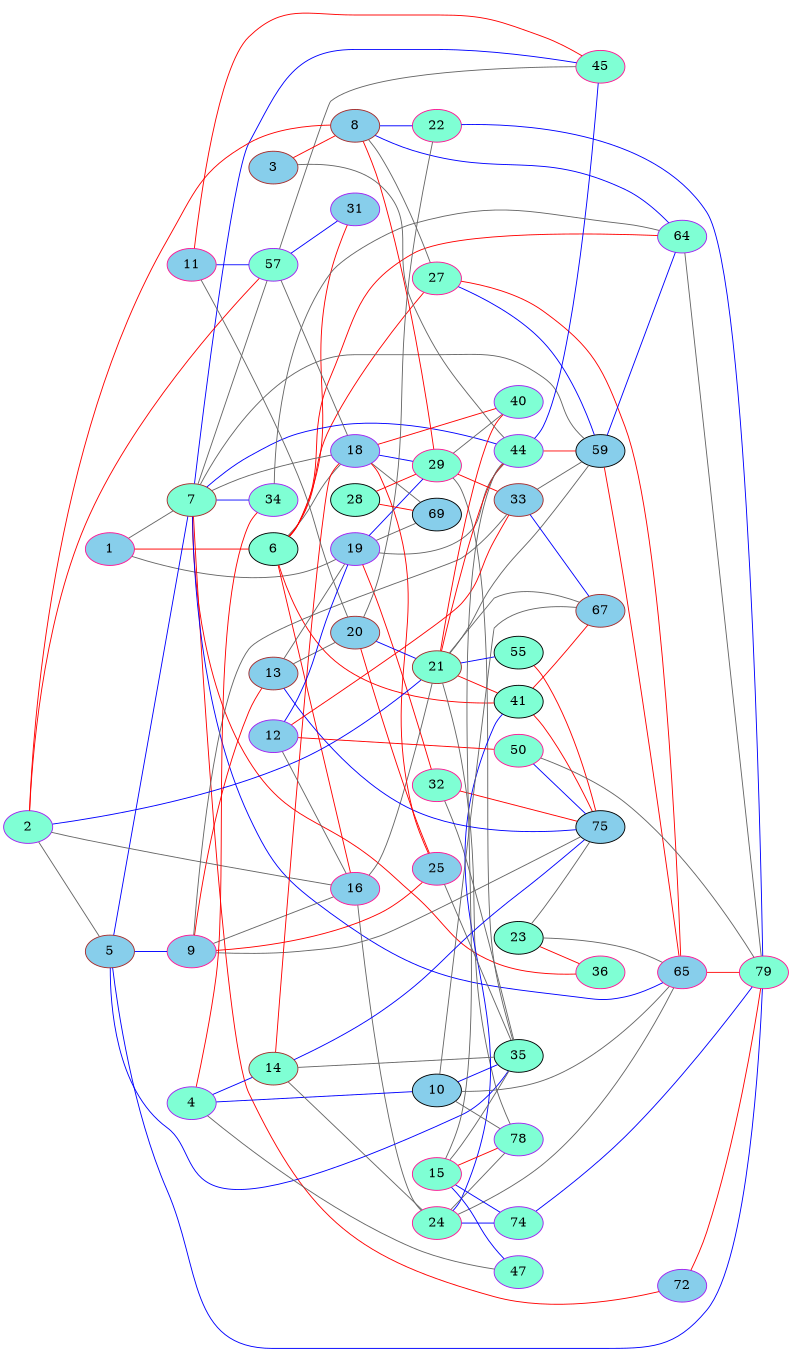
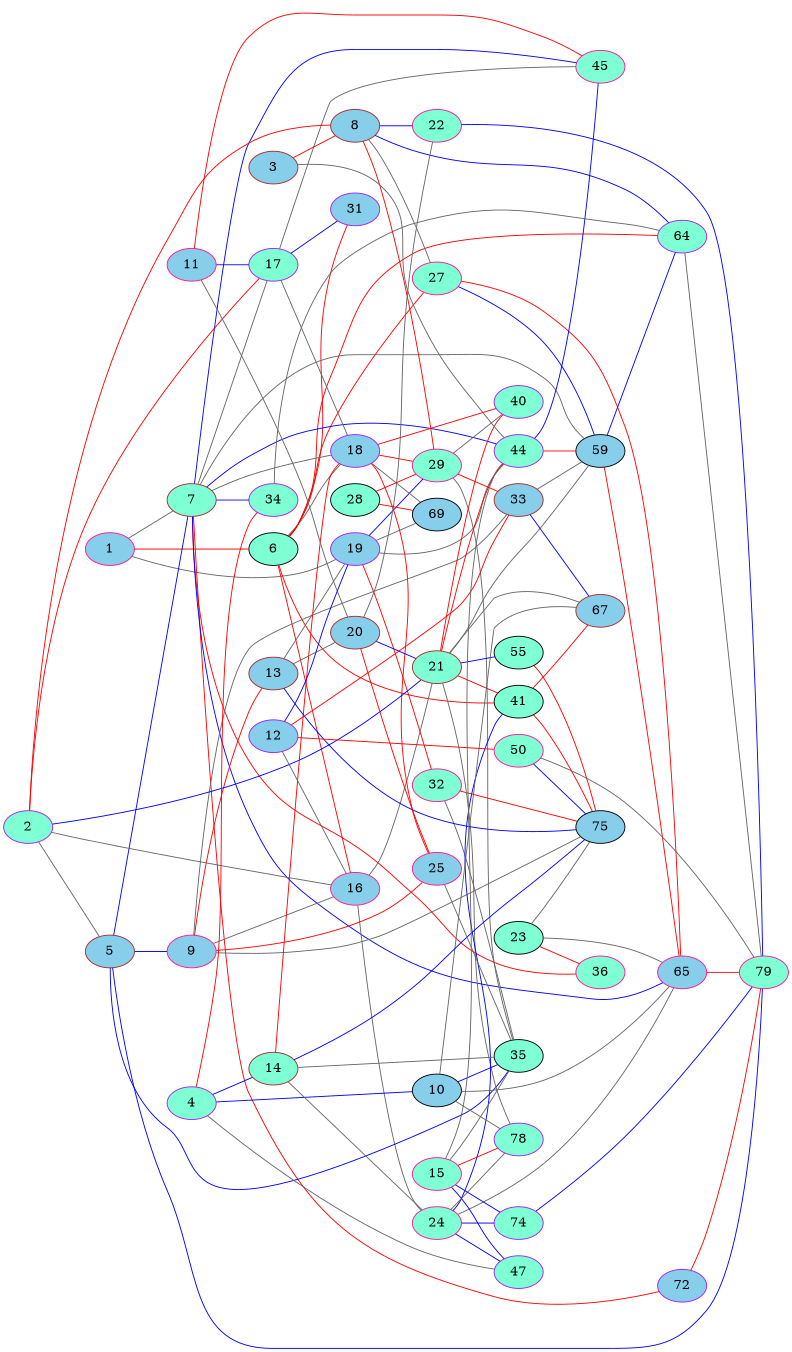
(273, 265) -> (273, 265)
(393, 458) -> (393, 458)
none -> (478, 1248)
